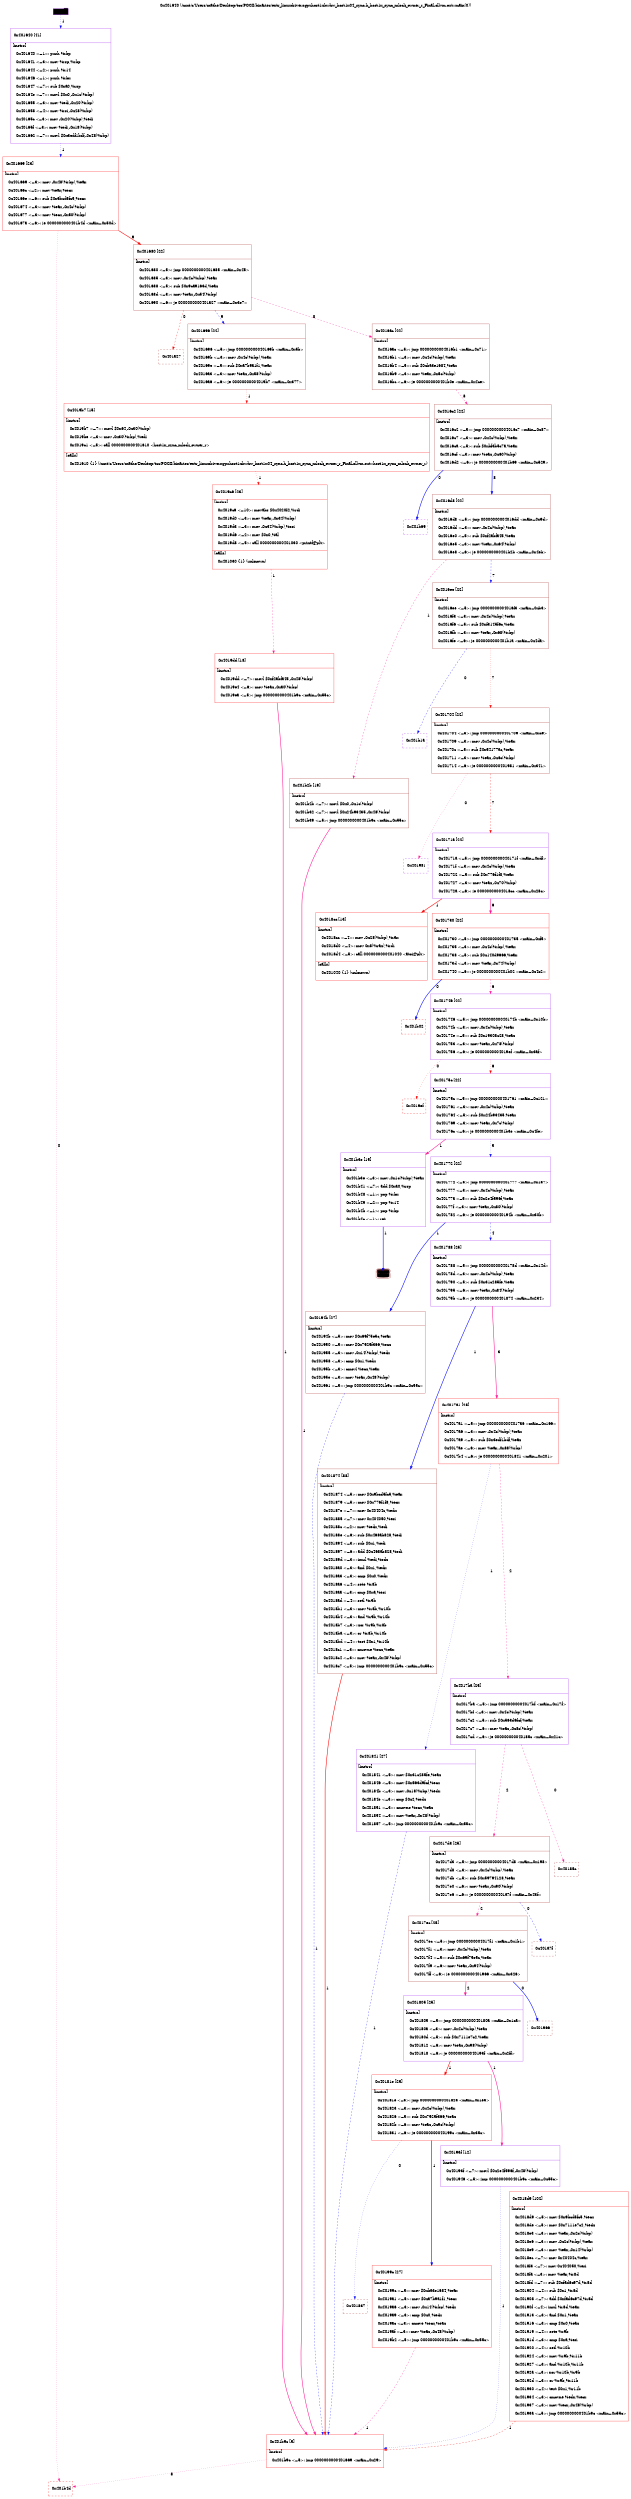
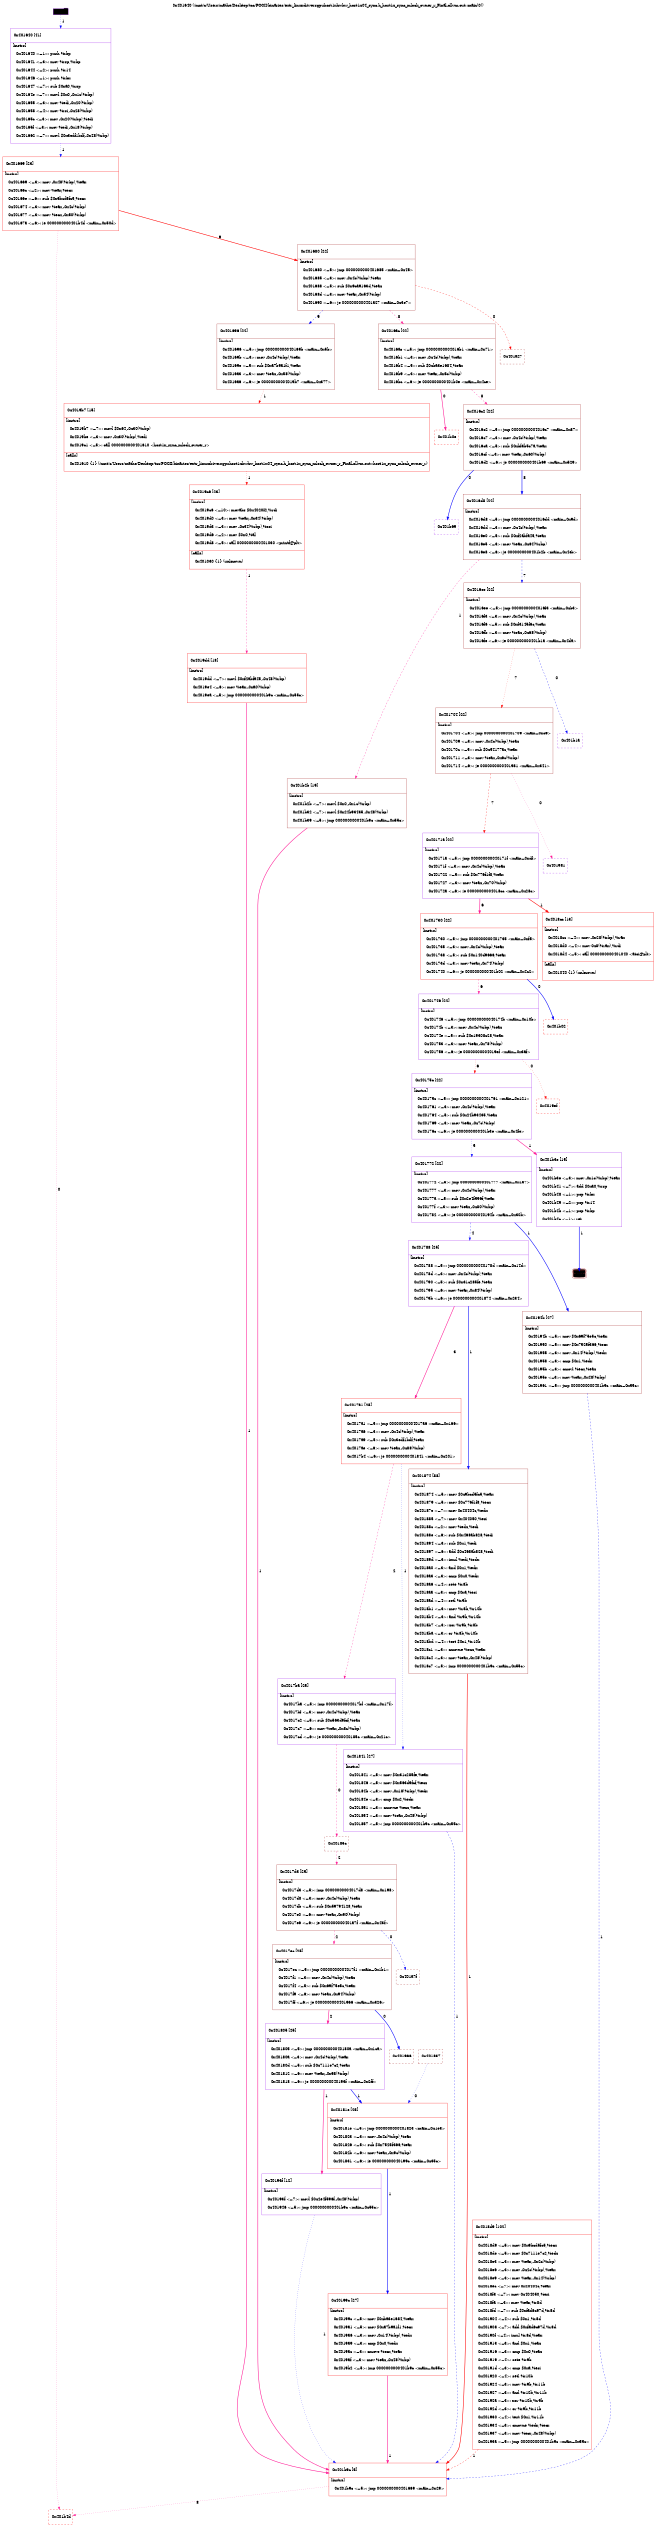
none -> (446, 437)
(500, 1789) -> (337, 1857)
(448, 2067) -> (355, 2095)
(363, 2214) -> (419, 2083)
(391, 2394) -> (388, 2418)
